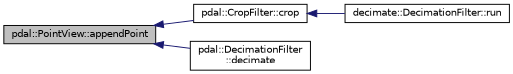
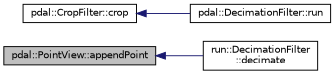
(427, 13) -> (260, 13)
(179, 22) -> none
(250, 56) -> (260, 56)
